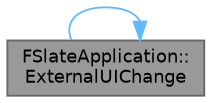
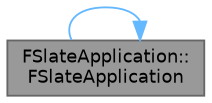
(106, 68) -> (106, 68)
